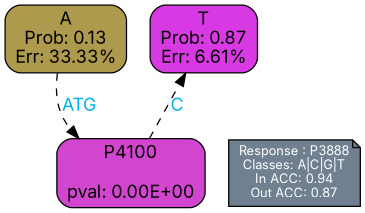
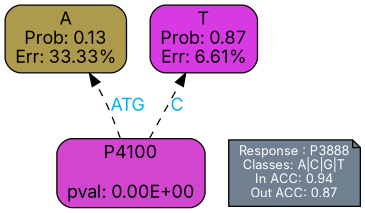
(58, 102) -> (110, 111)
